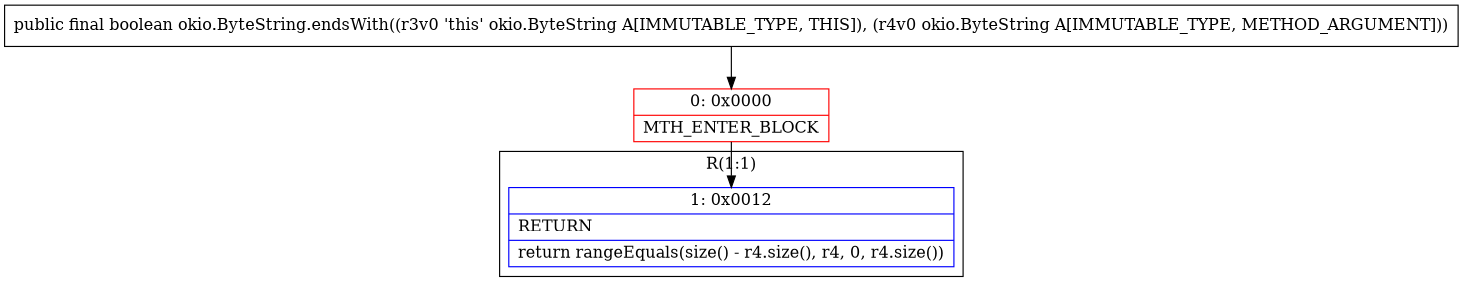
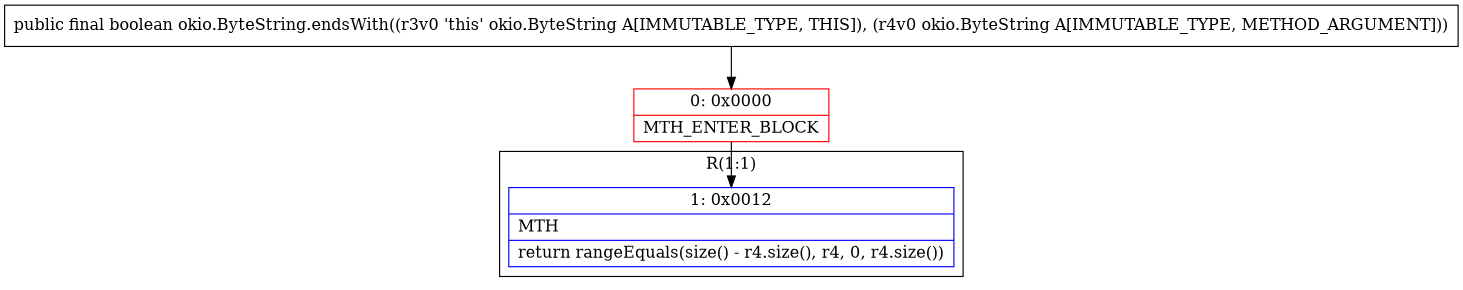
(555, 227) -> (539, 227)
